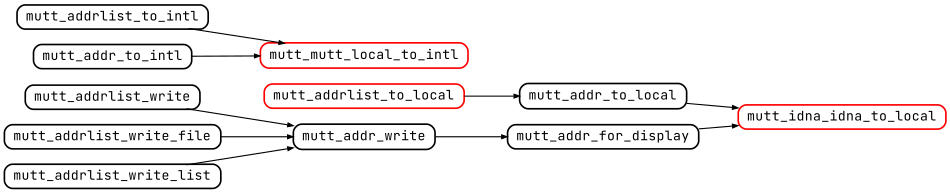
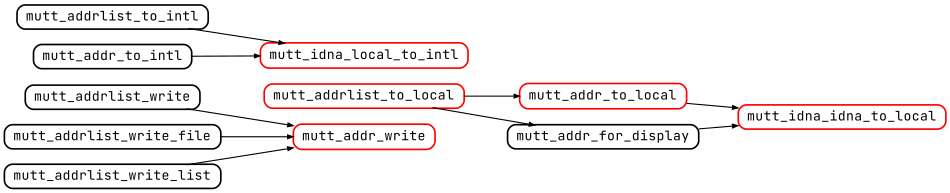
(364, 55) -> (364, 55)
(603, 96) -> (603, 96)
(364, 137) -> (364, 137)
(468, 137) -> (481, 116)
